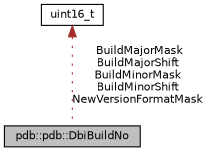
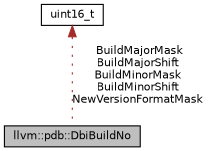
(72, 136) -> (72, 136)
